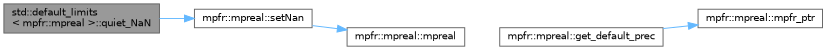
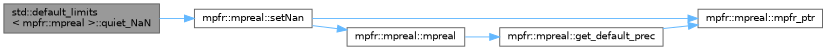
none -> (500, 18)
none -> (477, 37)
